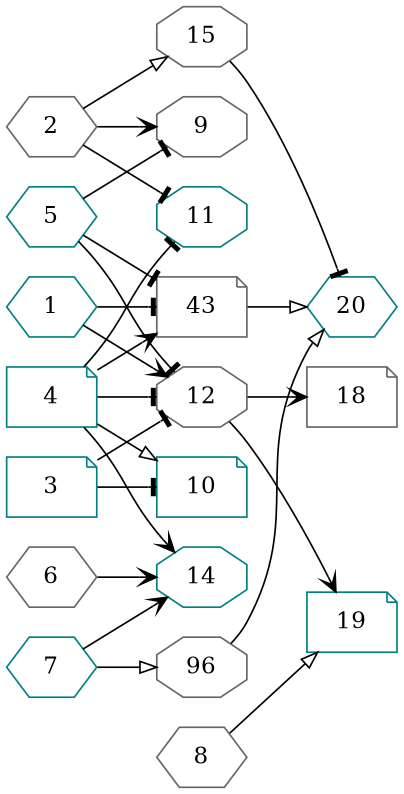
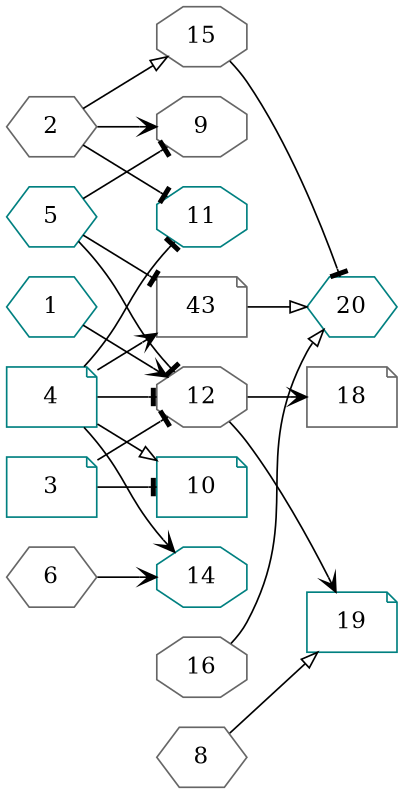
(115, 307) -> none
(52, 667) -> none
(202, 667) -> (202, 667)
